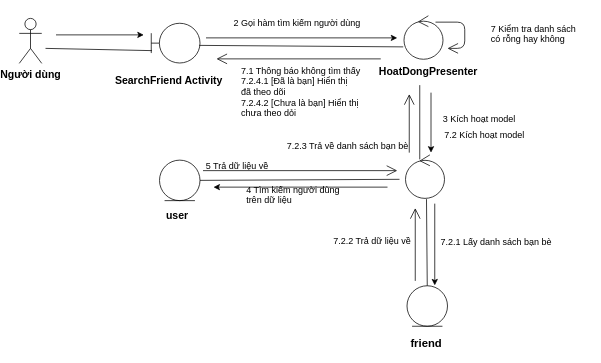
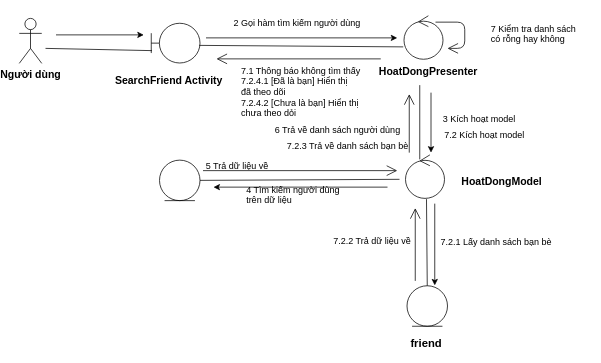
none -> (340, 128)
none -> (498, 180)
(180, 215) -> none
